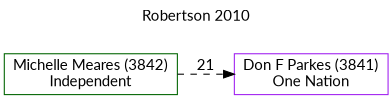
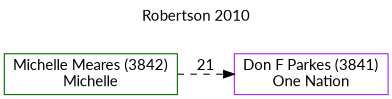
(91, 74) -> (91, 74)
